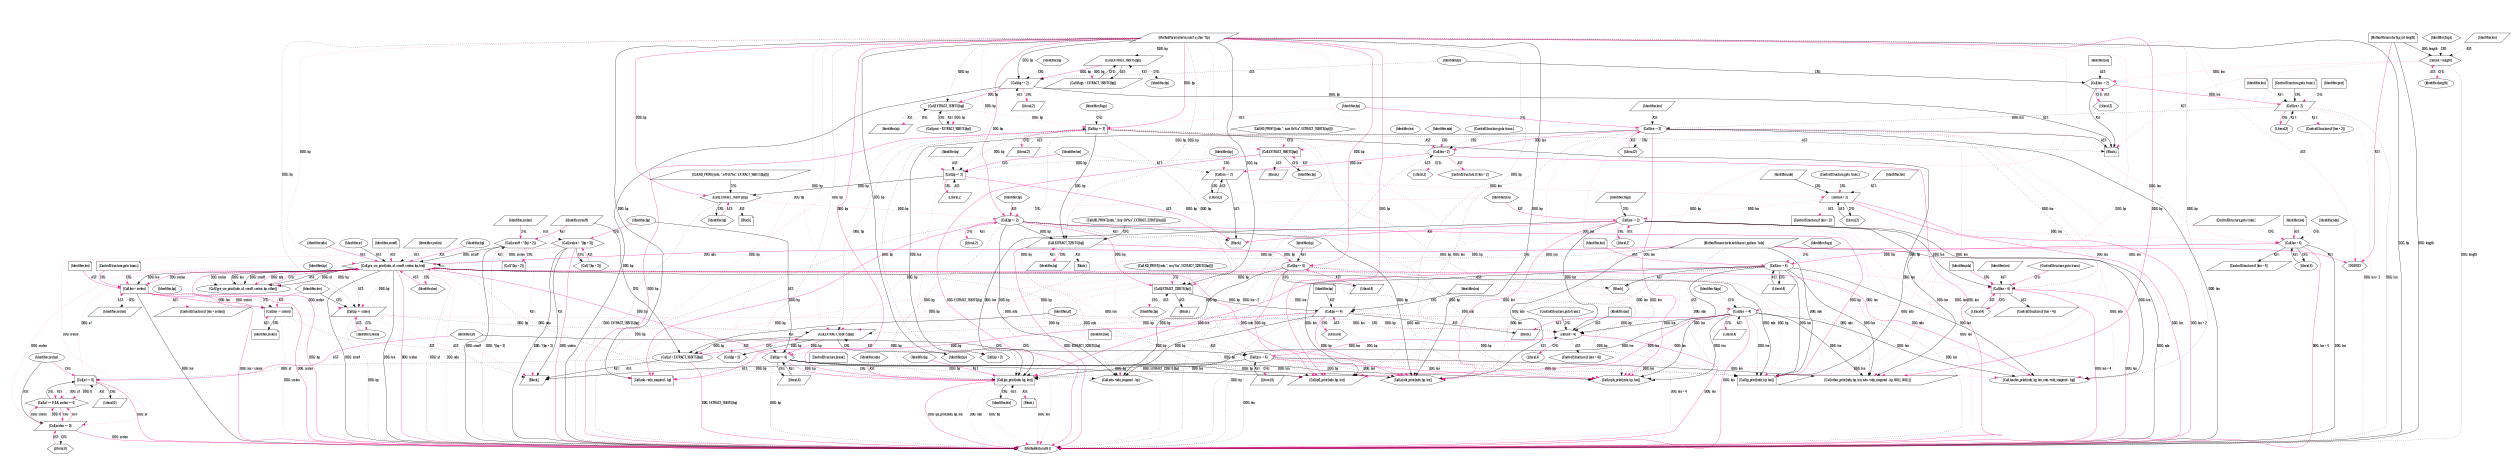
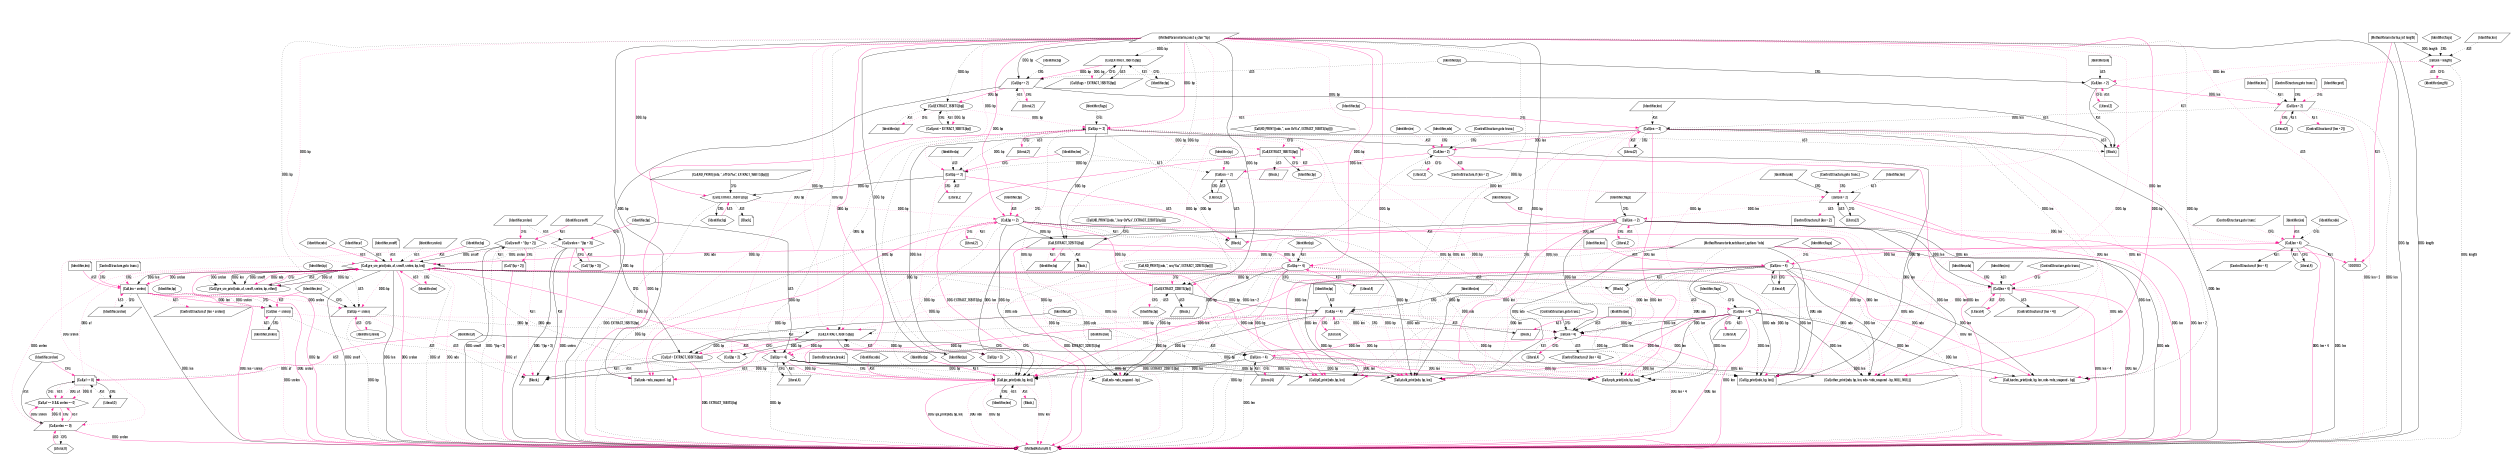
(540, 446) -> (676, 446)
